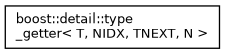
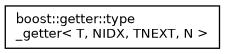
(112, 27) -> (112, 27)
